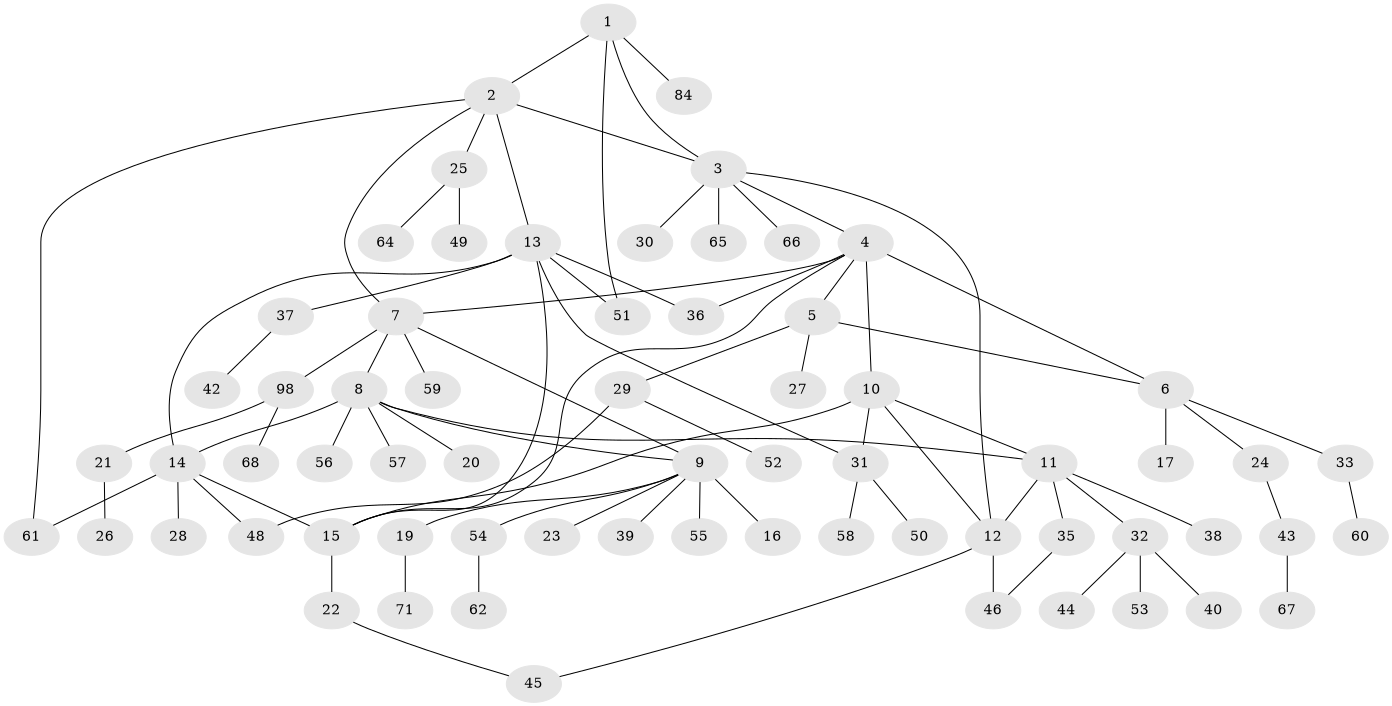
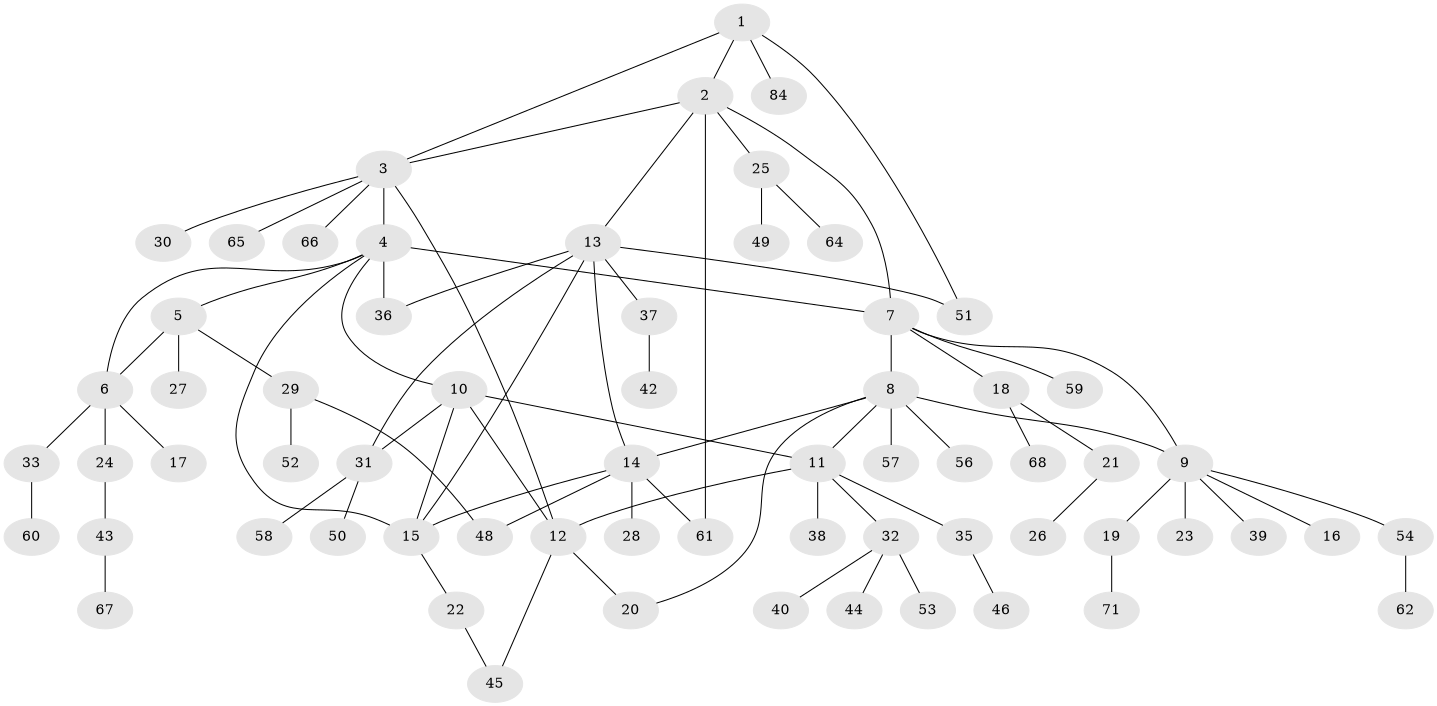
(286, 390) -> (1001, 390)
(699, 537) -> none
(993, 574) -> (595, 574)
